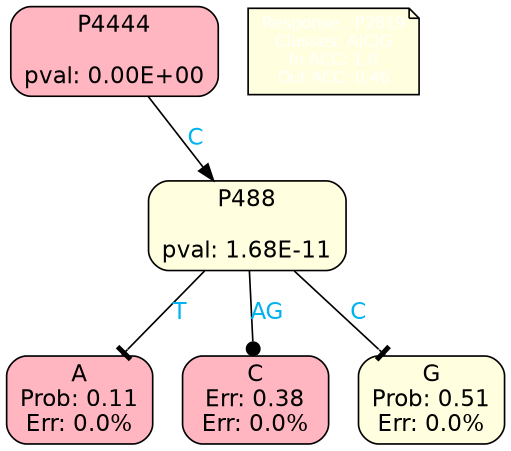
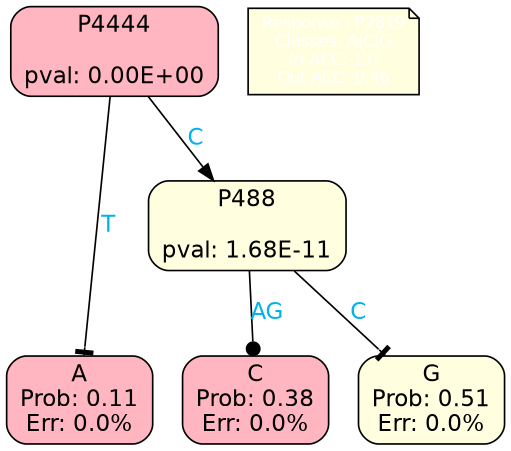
(166, 310) -> (97, 222)
(256, 400) -> (256, 400)
